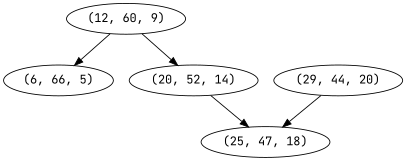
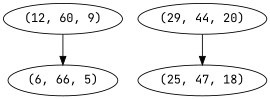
(194, 80) -> none
